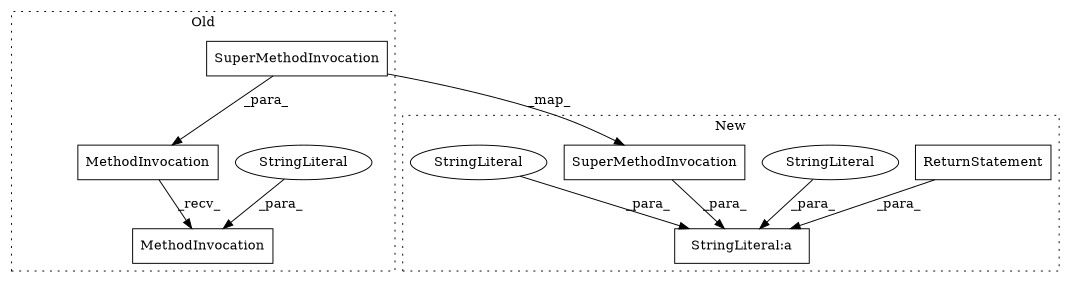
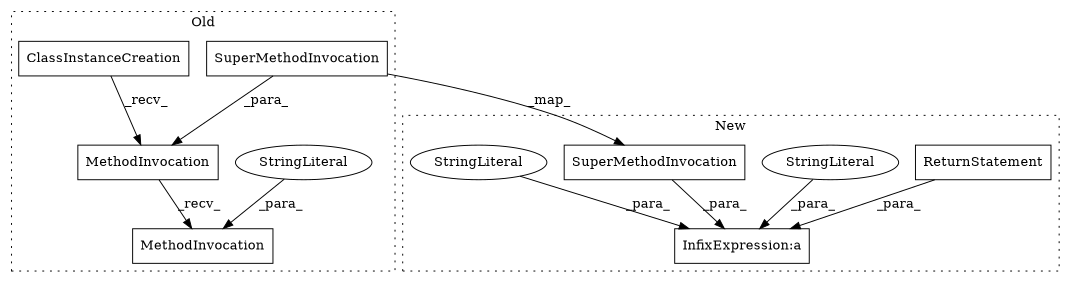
none -> (104, 59)
(742, 246) -> (742, 246)
